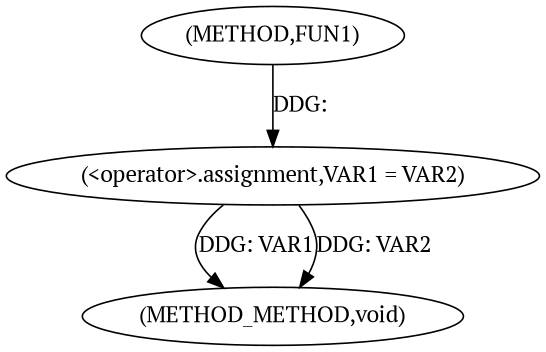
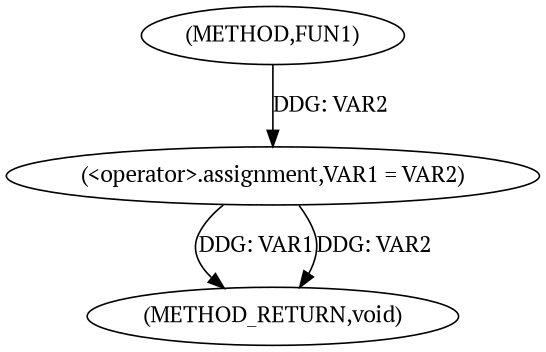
(304, 106) -> (331, 106)
(273, 316) -> (273, 316)
